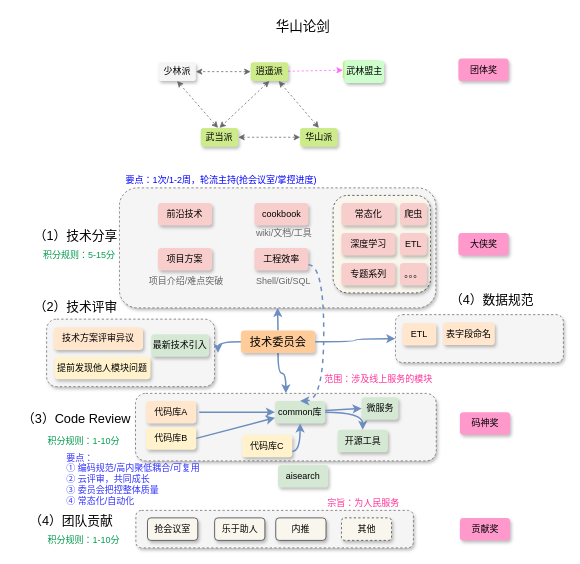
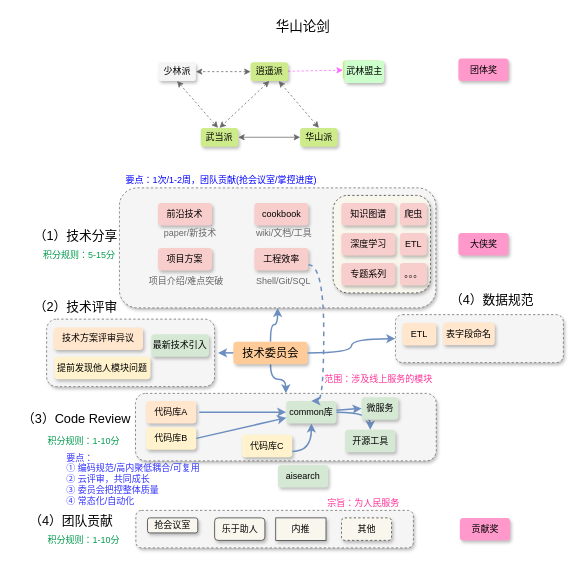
(268, 137) -> (268, 137)
(227, 181) -> (227, 181)
(369, 214) -> (369, 214)
none -> (196, 233)
(278, 342) -> (270, 353)
(300, 412) -> (311, 412)
(485, 423) -> none
(363, 441) -> (370, 441)
(173, 529) -> (173, 525)
(301, 529) -> (301, 529)
